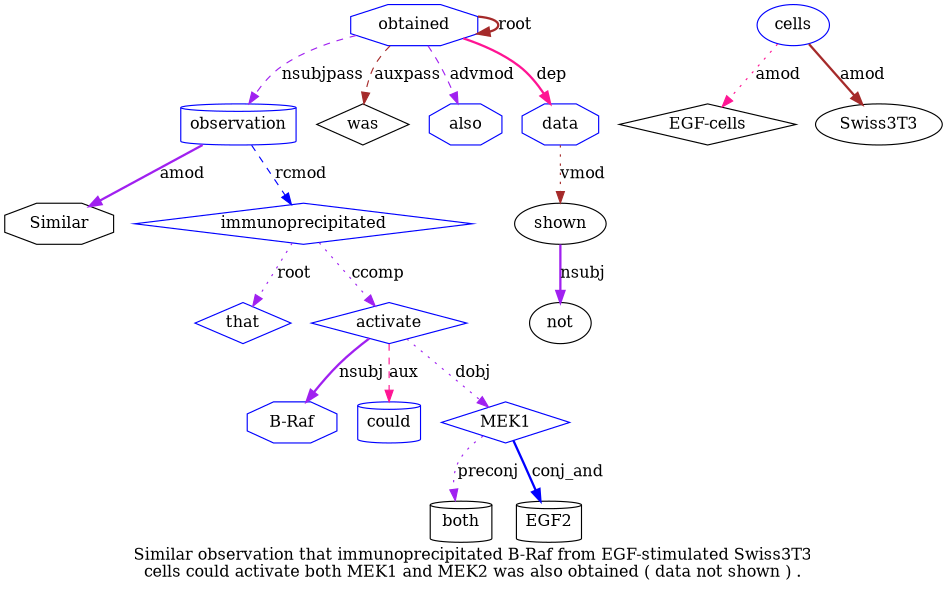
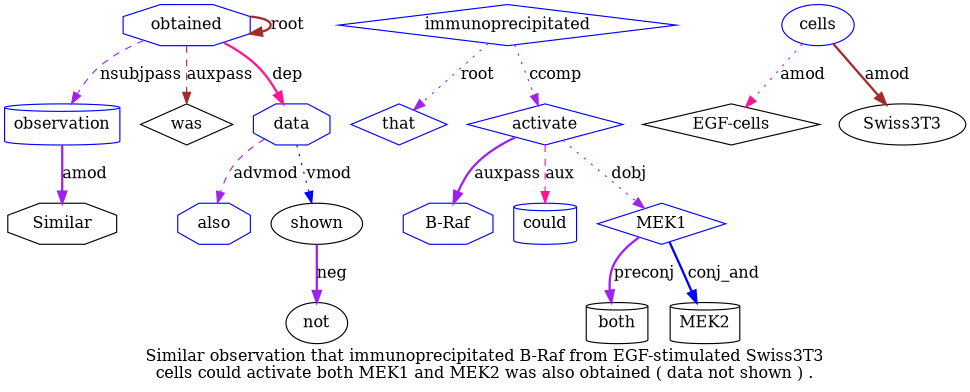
(442, 69) -> (237, 161)
(560, 168) -> (303, 168)
(268, 170) -> none
(583, 273) -> (332, 273)
(362, 373) -> (507, 174)
(460, 459) -> (616, 260)
(549, 522) -> (705, 323)
